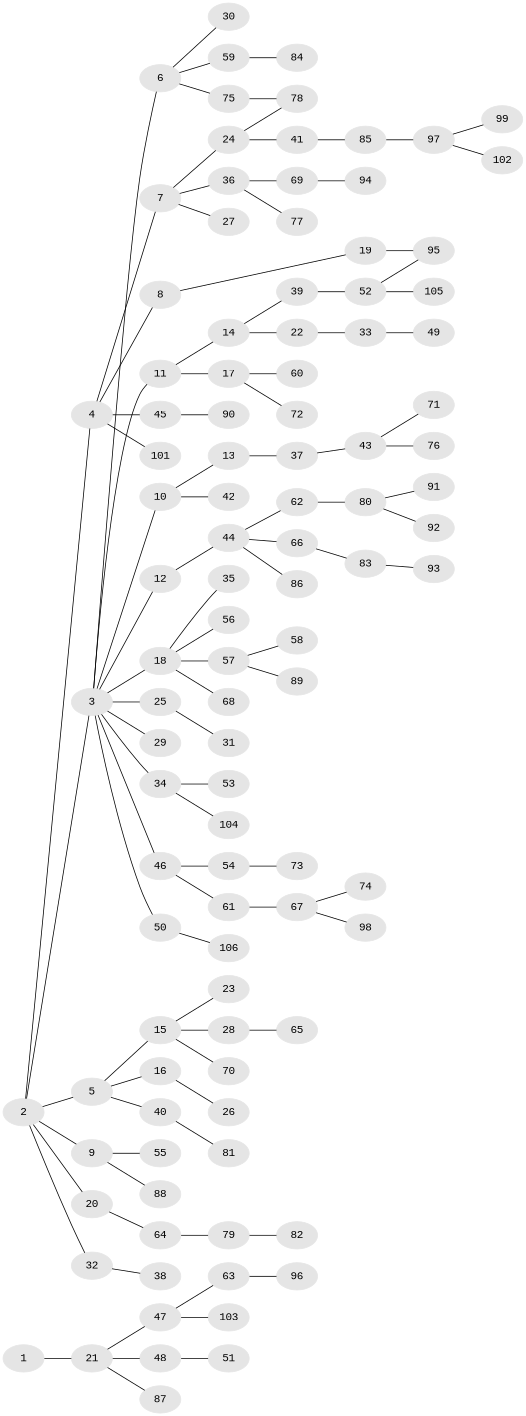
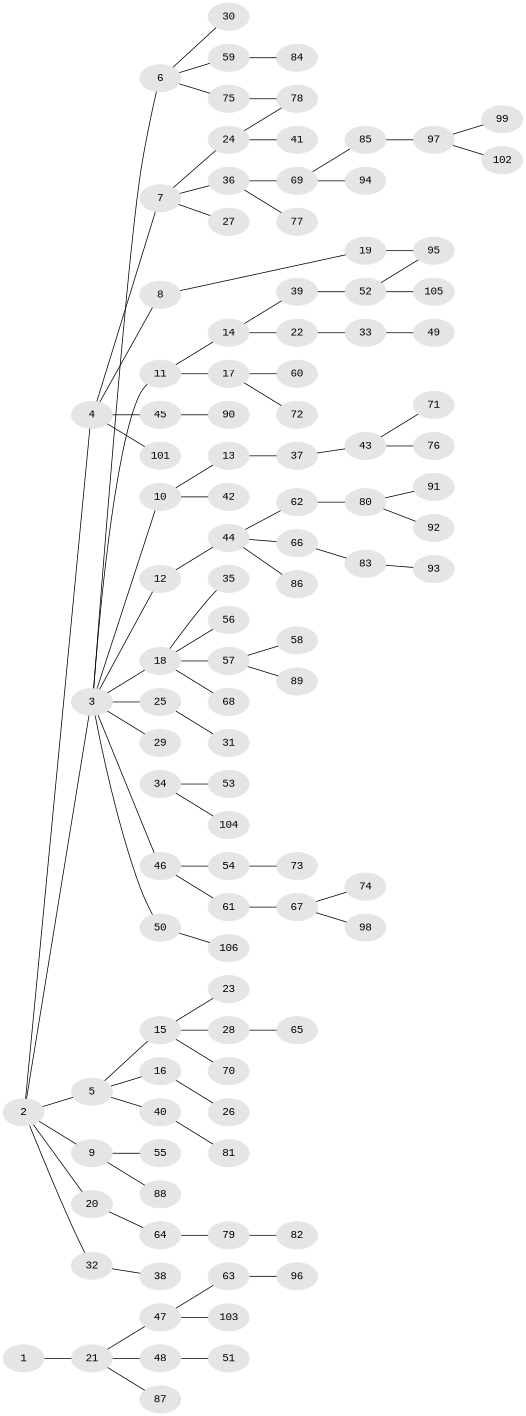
(331, 140) -> (331, 160)
(124, 744) -> none
